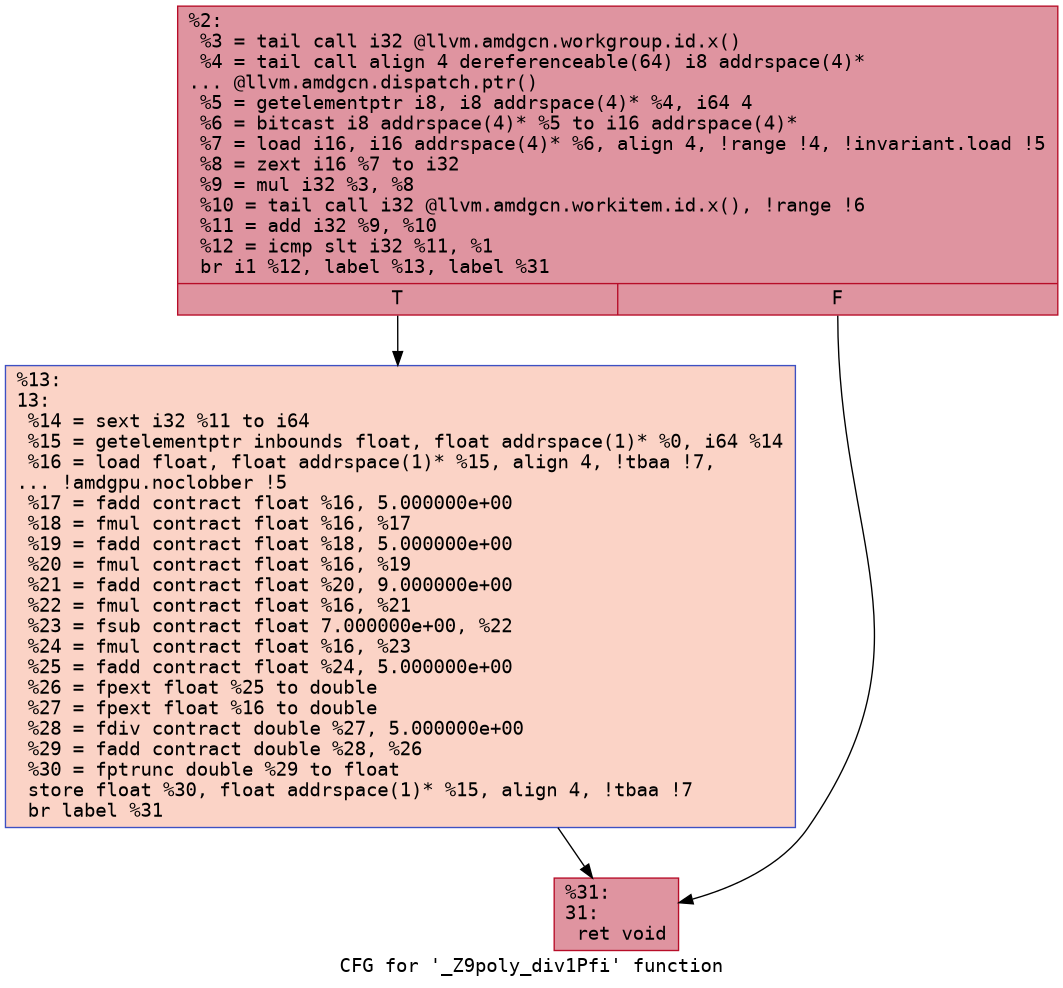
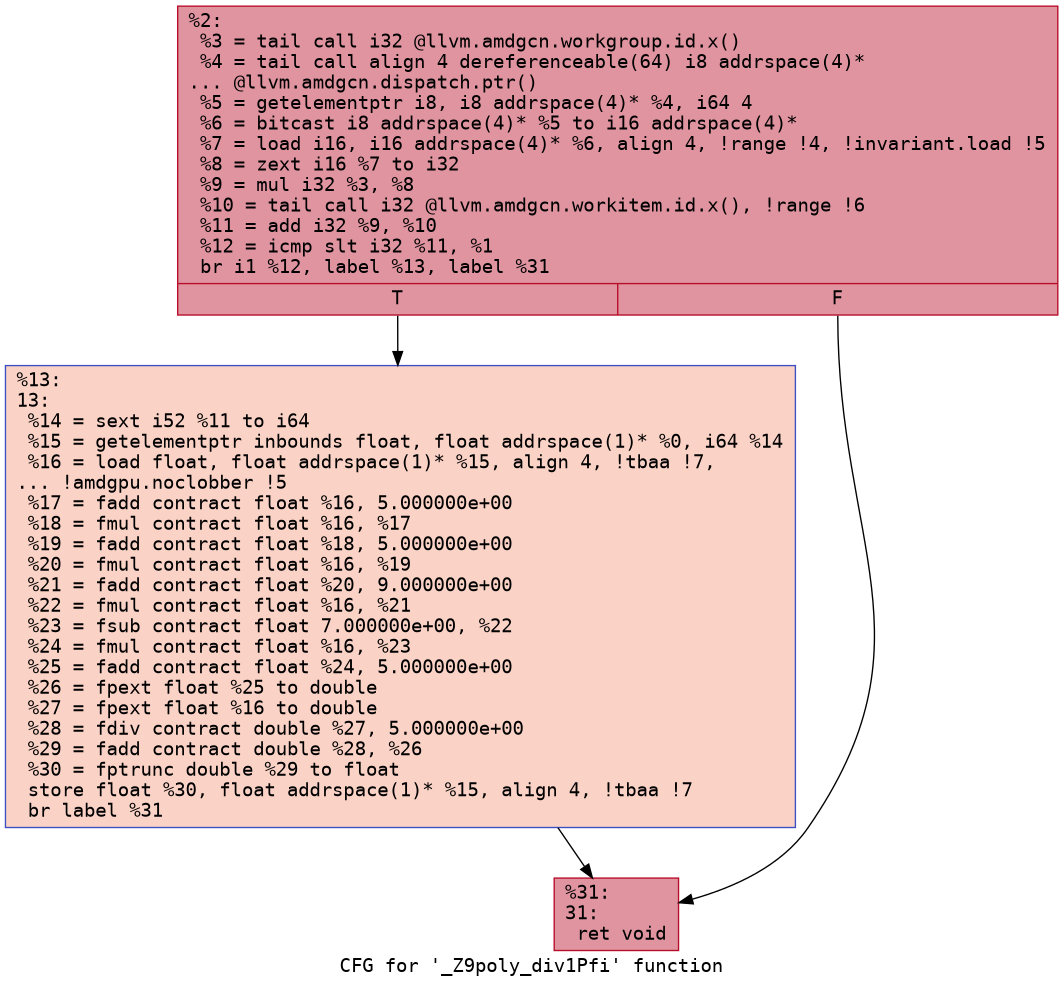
(163, 422) -> (163, 422)
